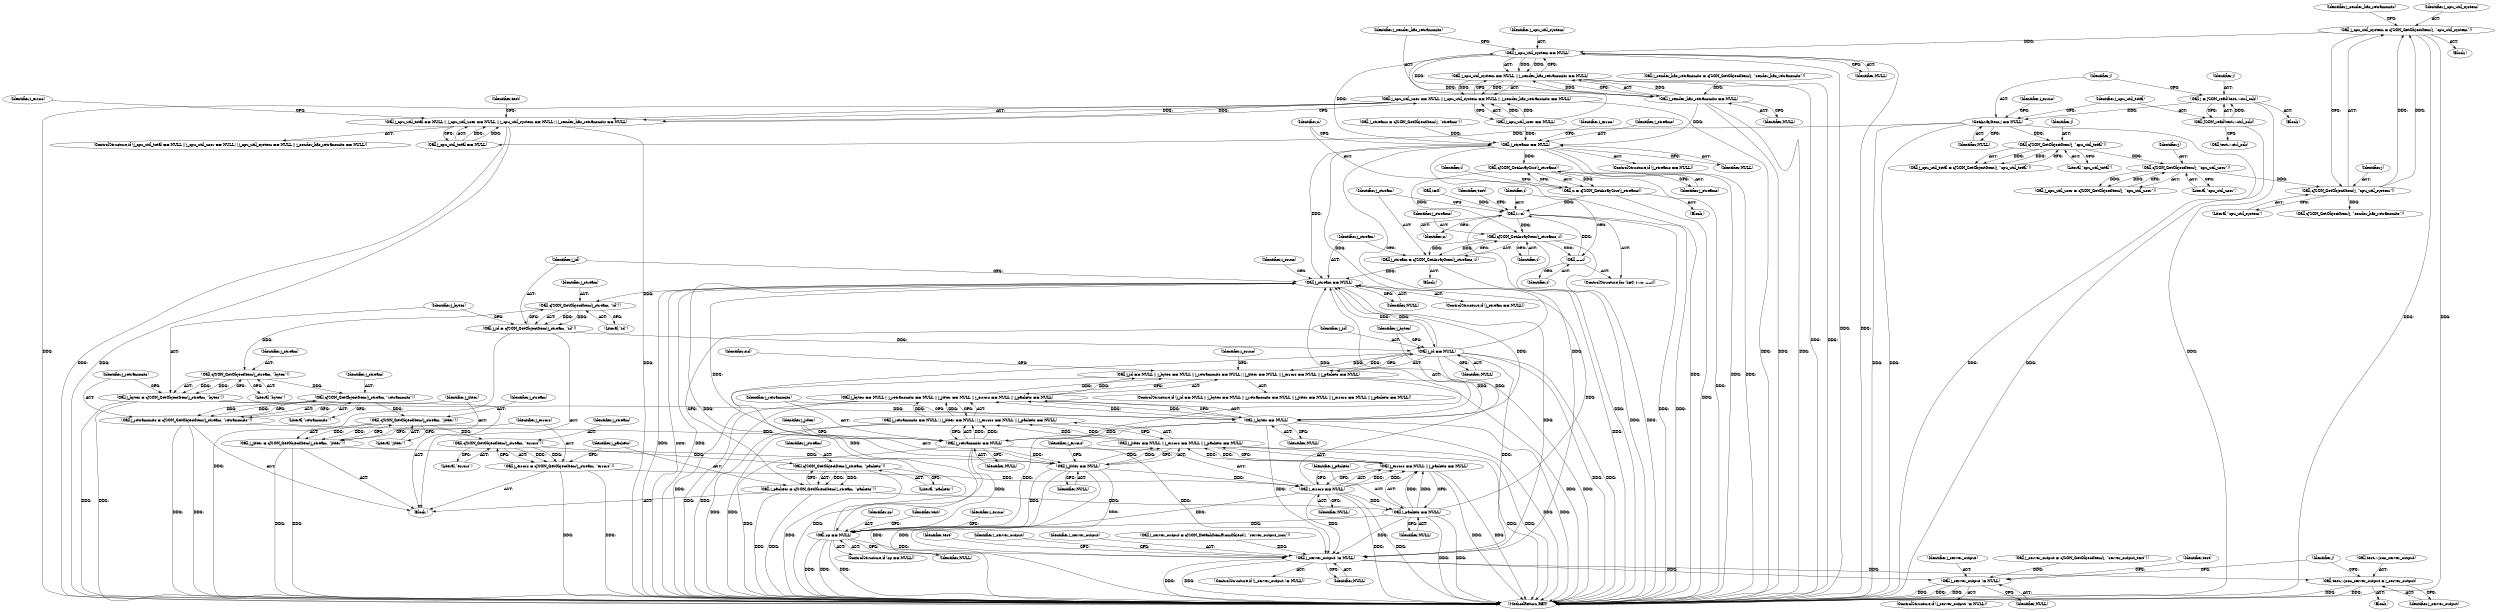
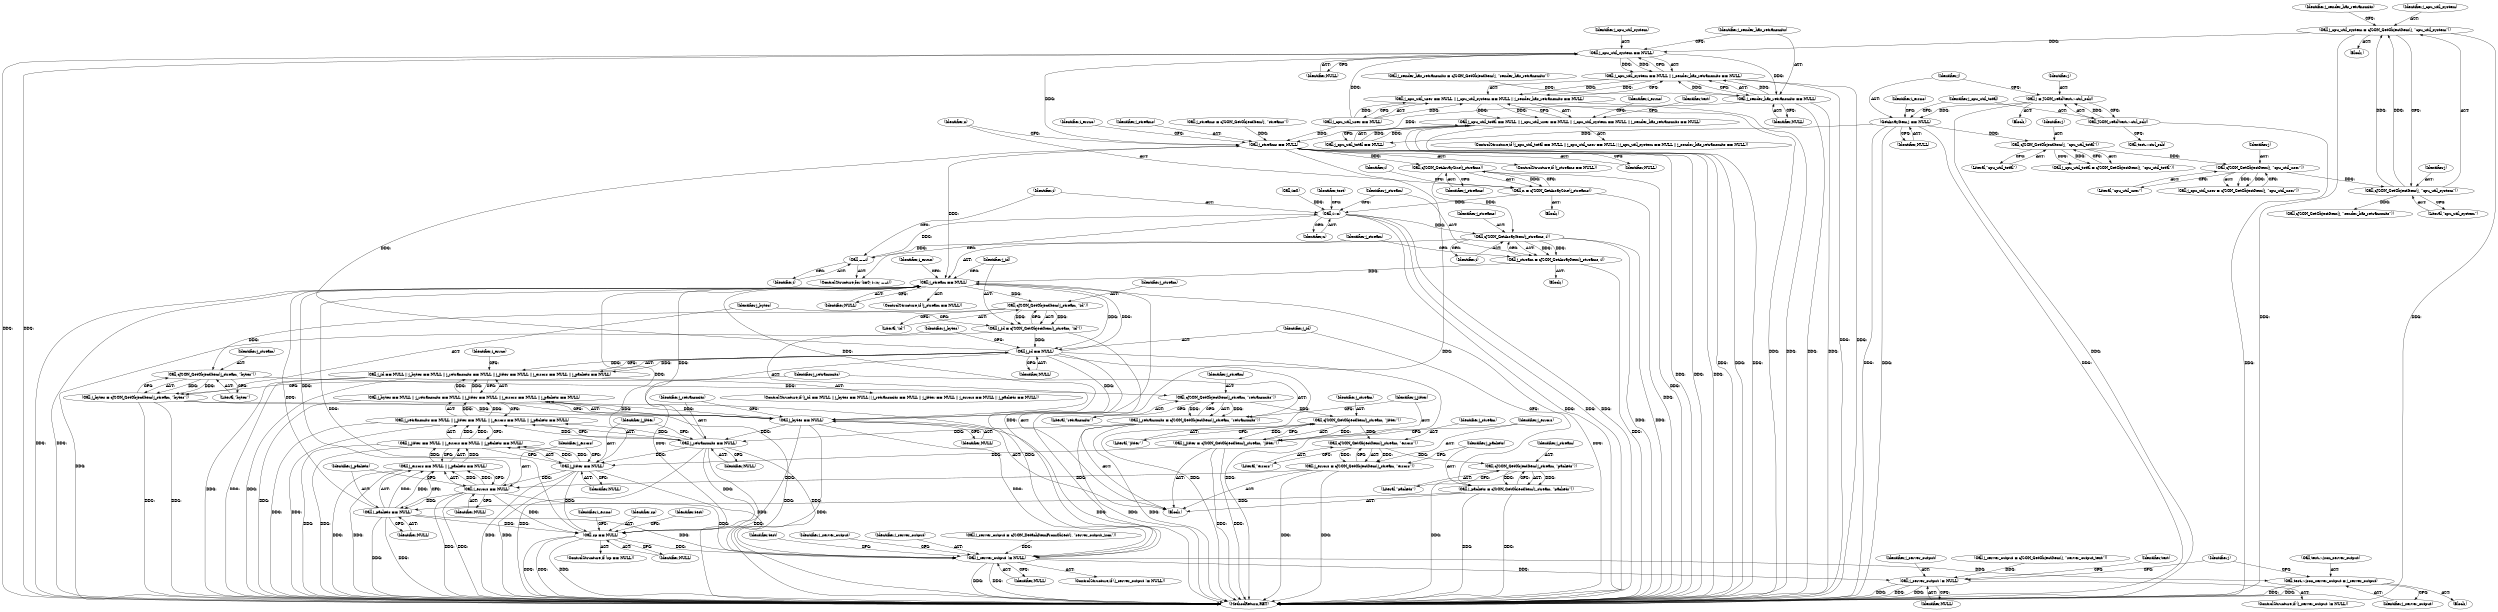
(1626, 248) -> (972, 248)
(738, 352) -> none
